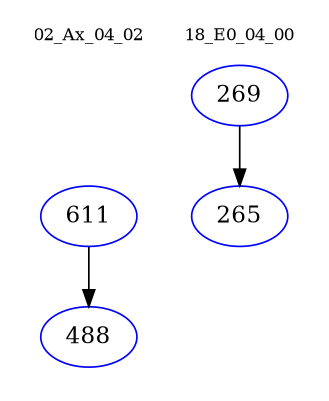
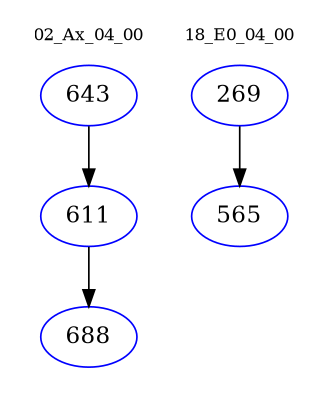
(89, 36) -> (89, 36)
none -> (89, 96)
(240, 216) -> (240, 216)
(89, 337) -> (89, 337)
